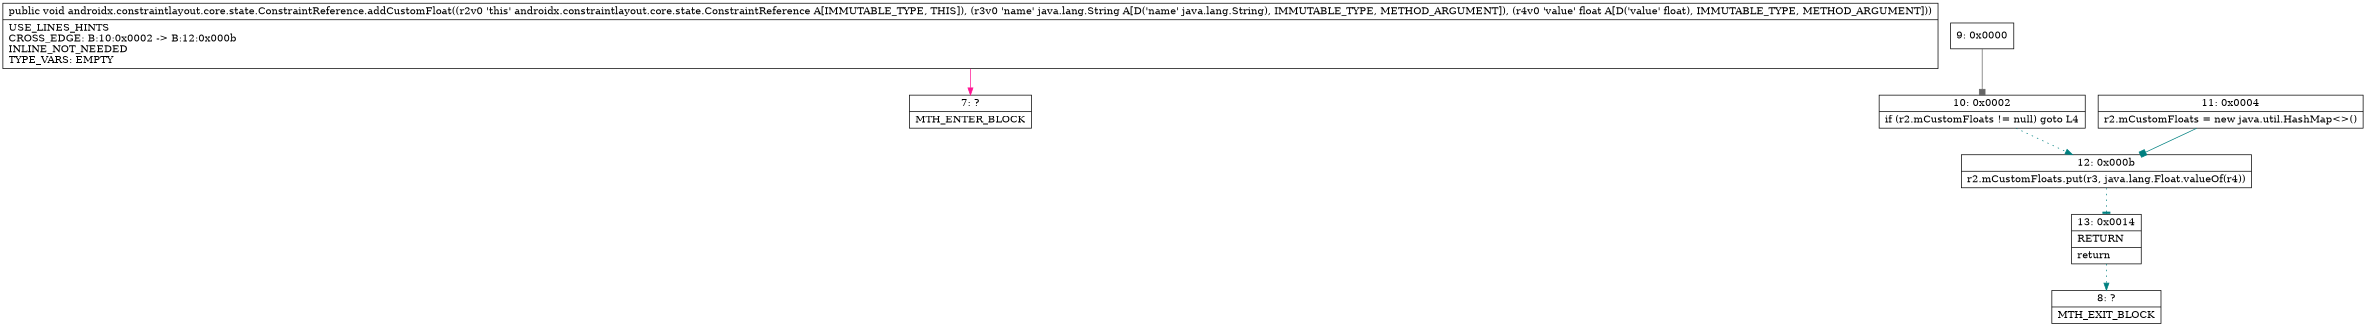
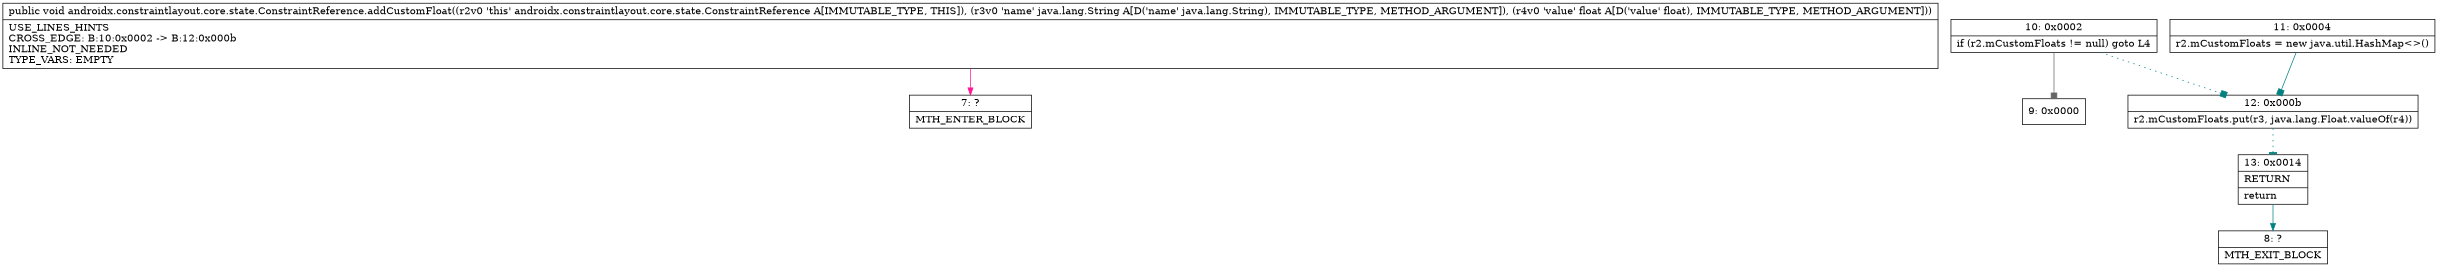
(1982, 68) -> (2054, 72)
(2041, 140) -> (2160, 73)
(2106, 274) -> (2273, 214)
